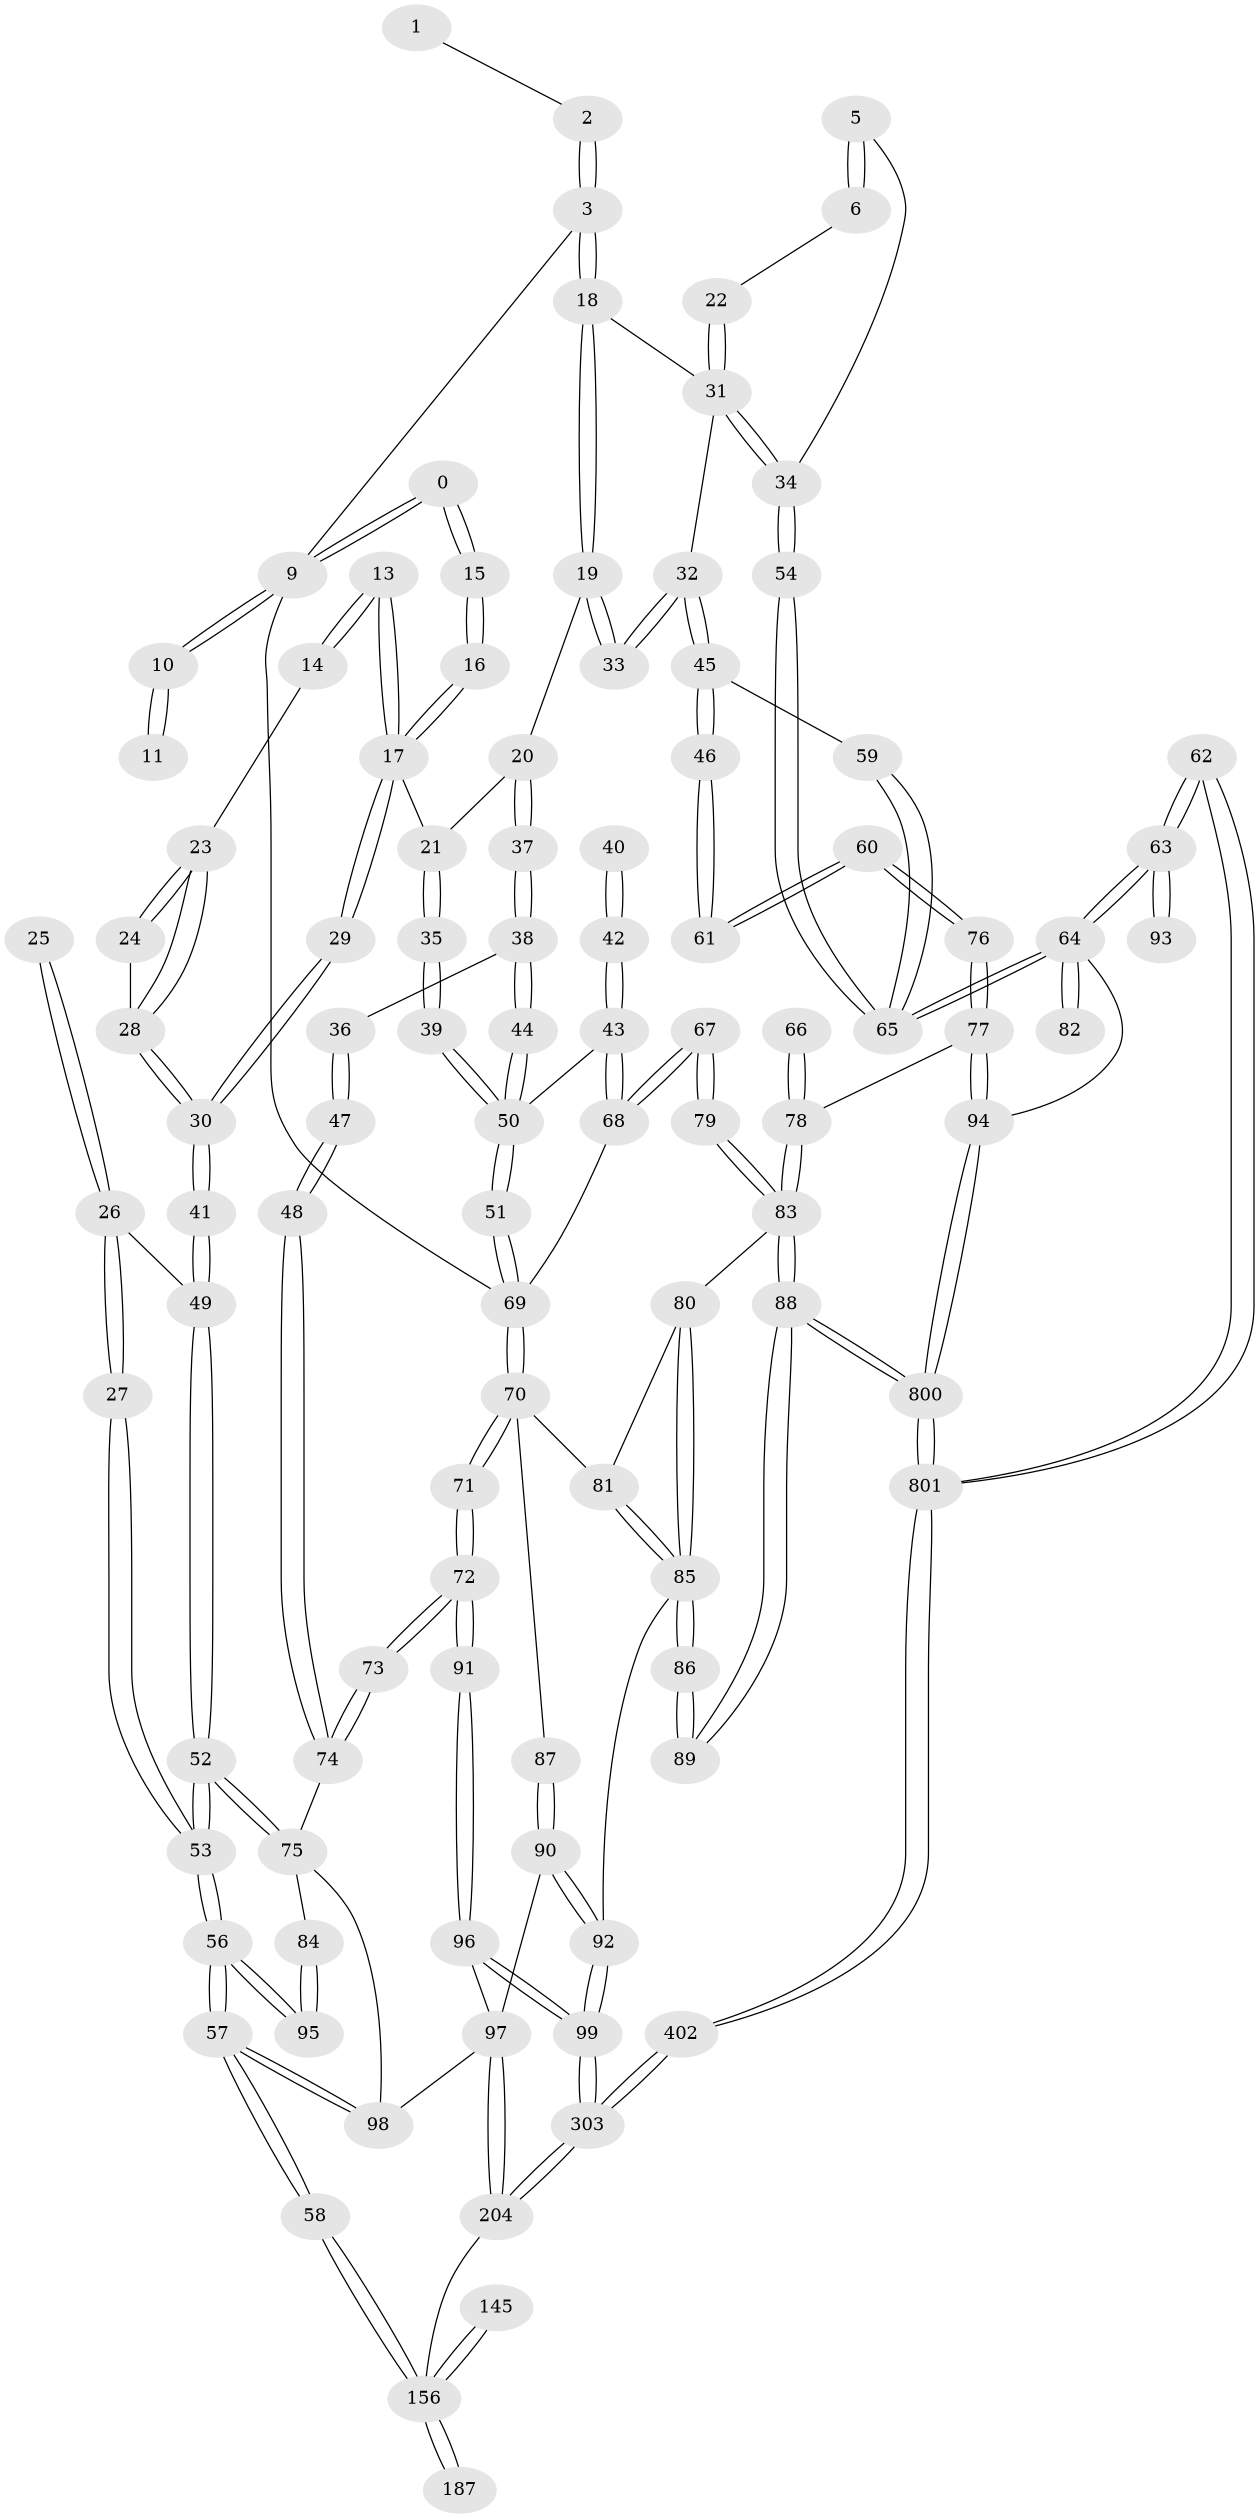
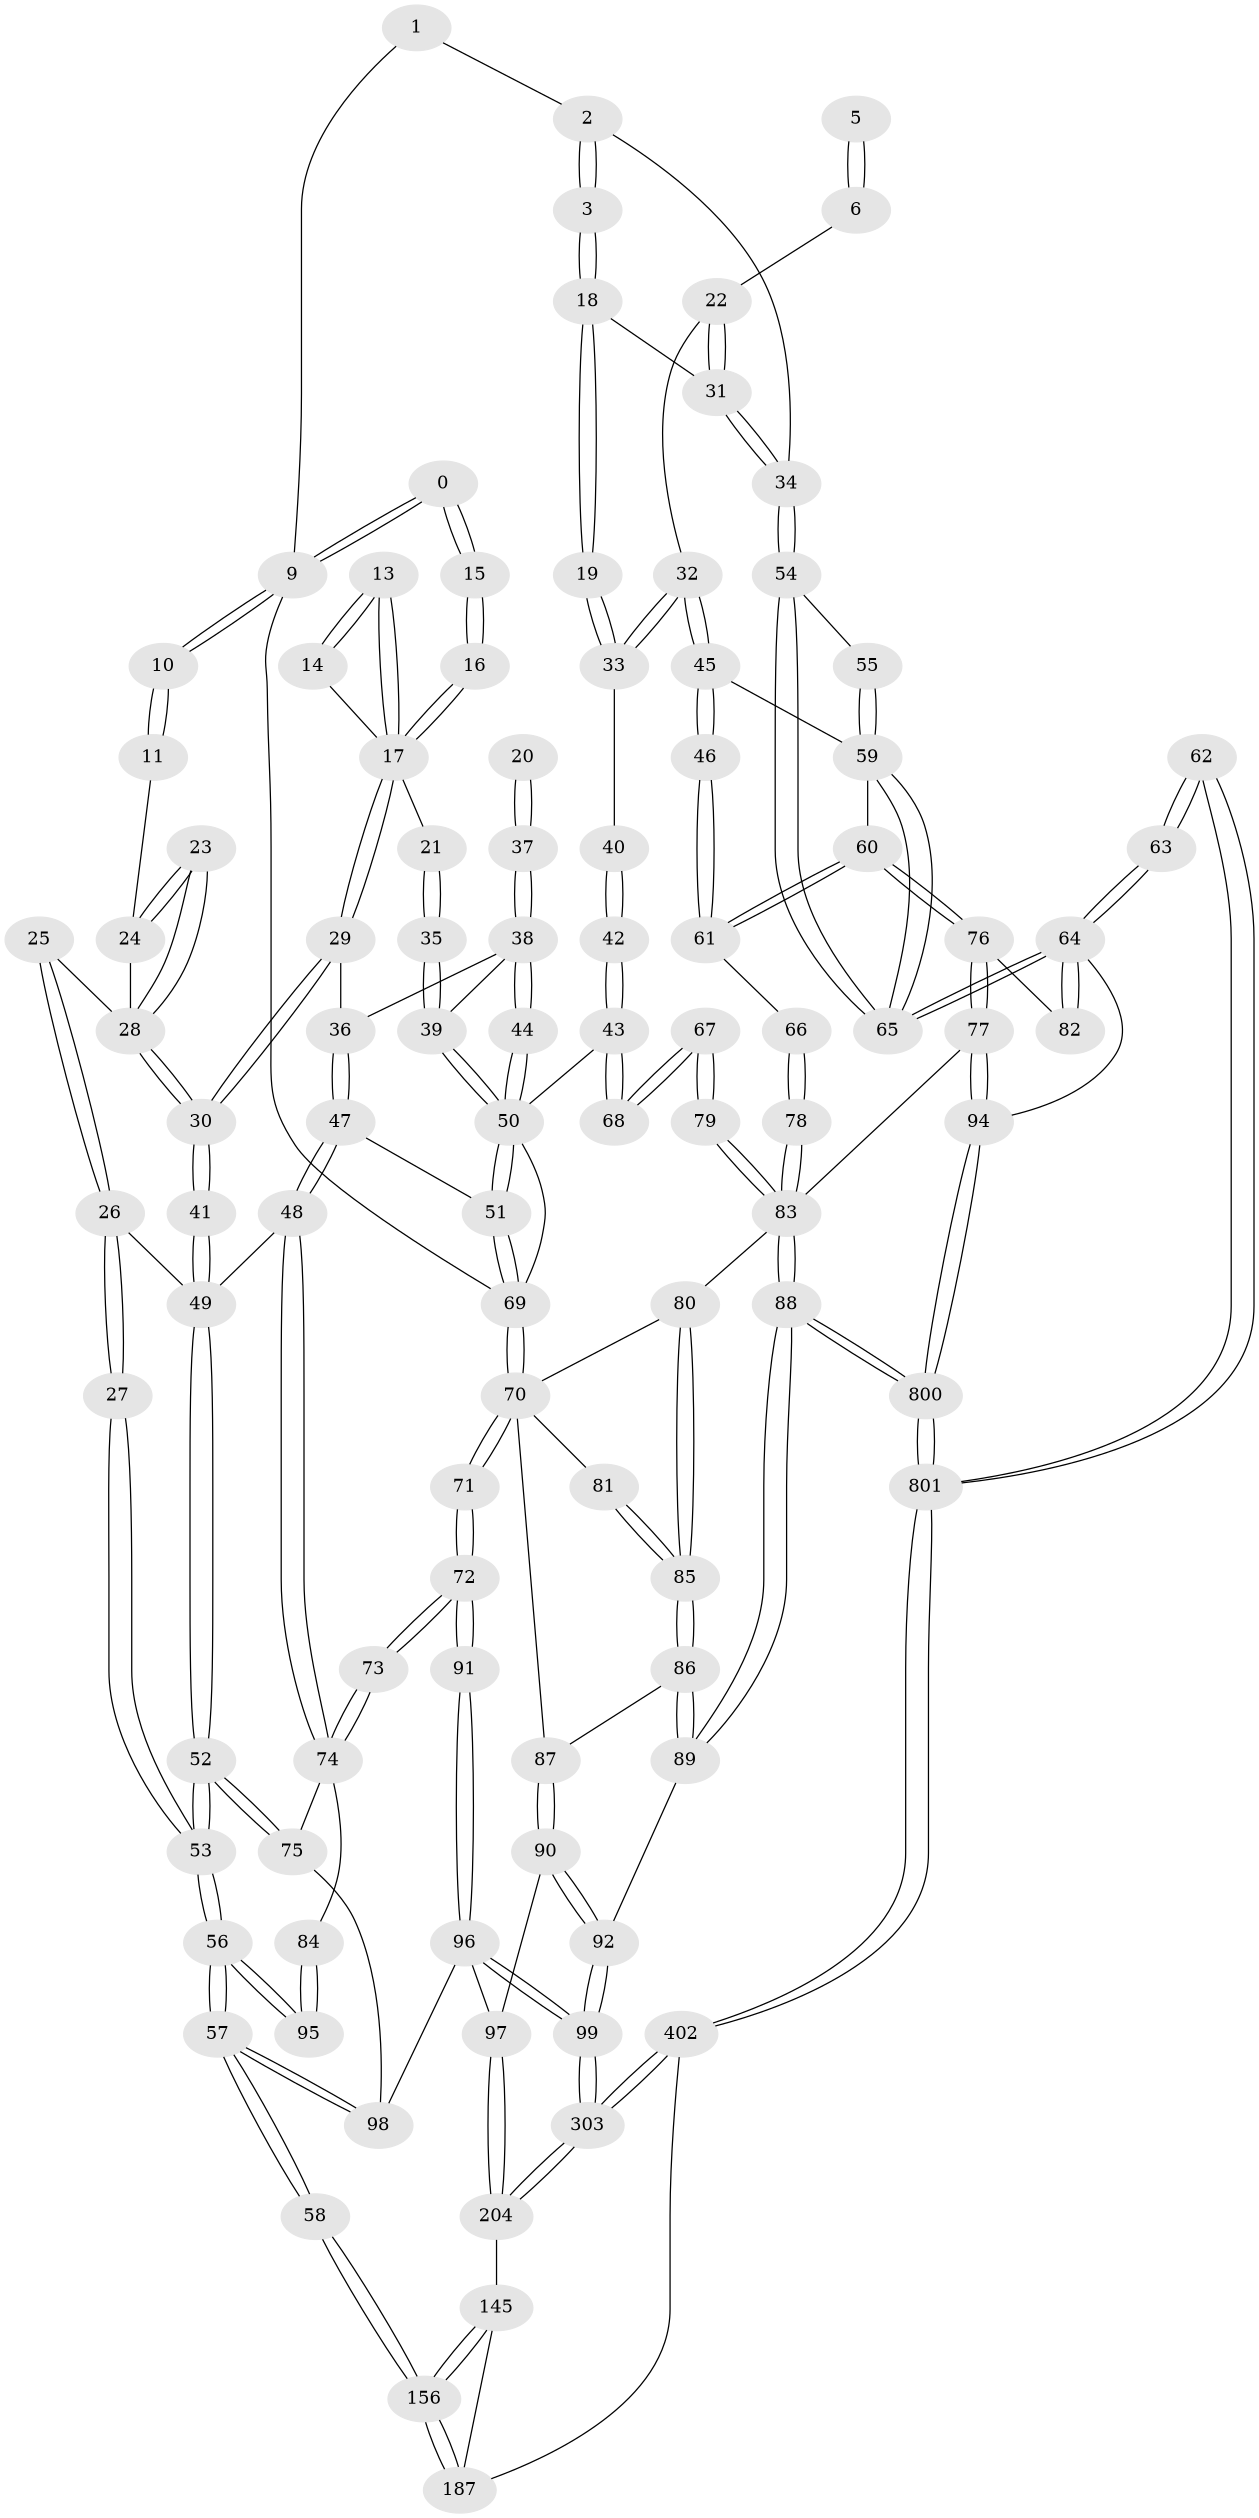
(880, 305) -> (751, 260)
(440, 393) -> (301, 284)
(702, 484) -> (663, 434)
(556, 666) -> none
none -> (868, 666)
(257, 757) -> (353, 712)
none -> (614, 757)
(478, 803) -> none
none -> (868, 803)
none -> (142, 849)
(1162, 940) -> none
none -> (85, 985)
none -> (478, 985)
none -> (751, 985)
none -> (1025, 985)
none -> (341, 986)
(888, 1077) -> (883, 1122)
none -> (419, 1168)
(572, 1216) -> (545, 1213)
none -> (247, 1259)
(645, 1396) -> (601, 1350)
none -> (615, 1715)
(613, 1754) -> (645, 1852)
(301, 1897) -> (341, 1854)
(438, 2080) -> (422, 2034)
(442, 2302) -> (497, 2262)
none -> (669, 2313)
none -> (478, 2399)
